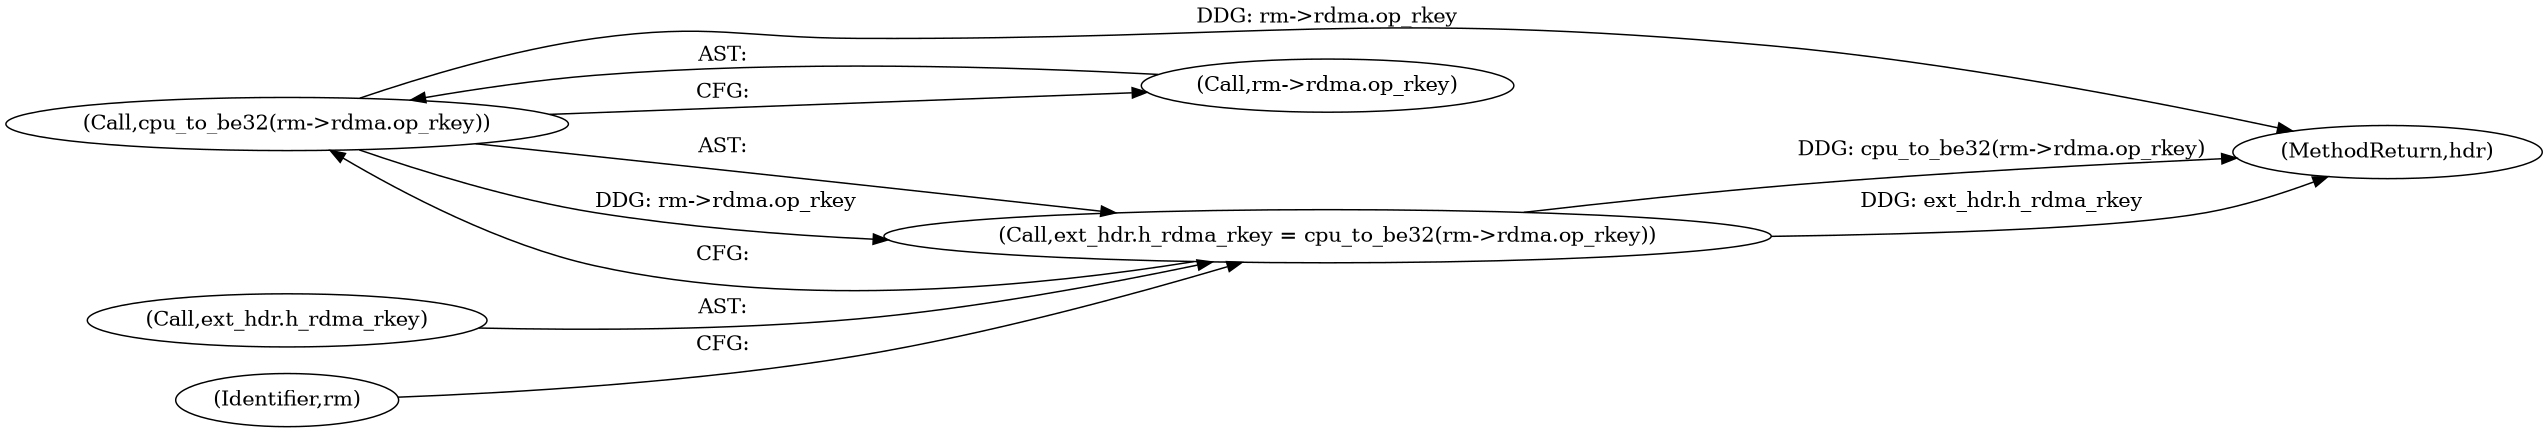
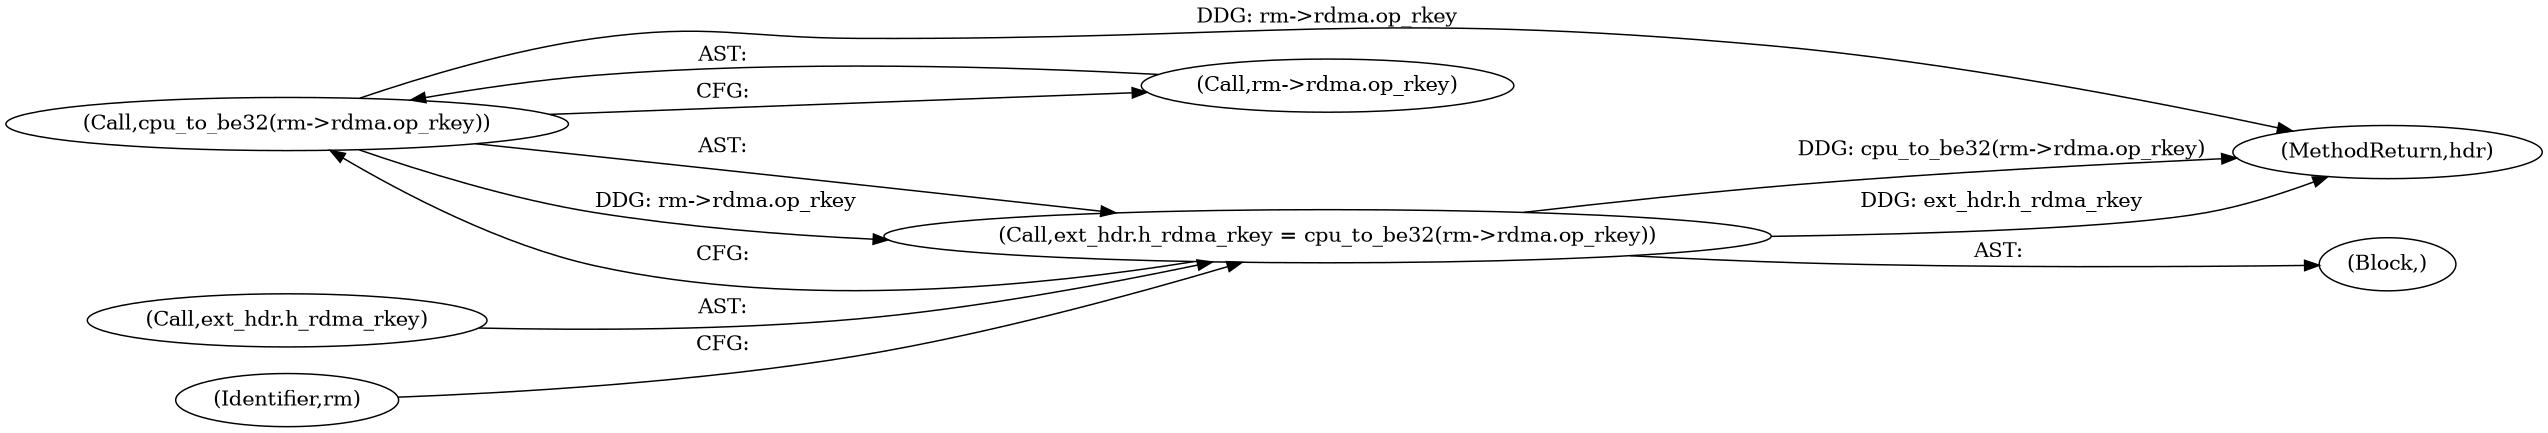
none -> (2388, 264)
